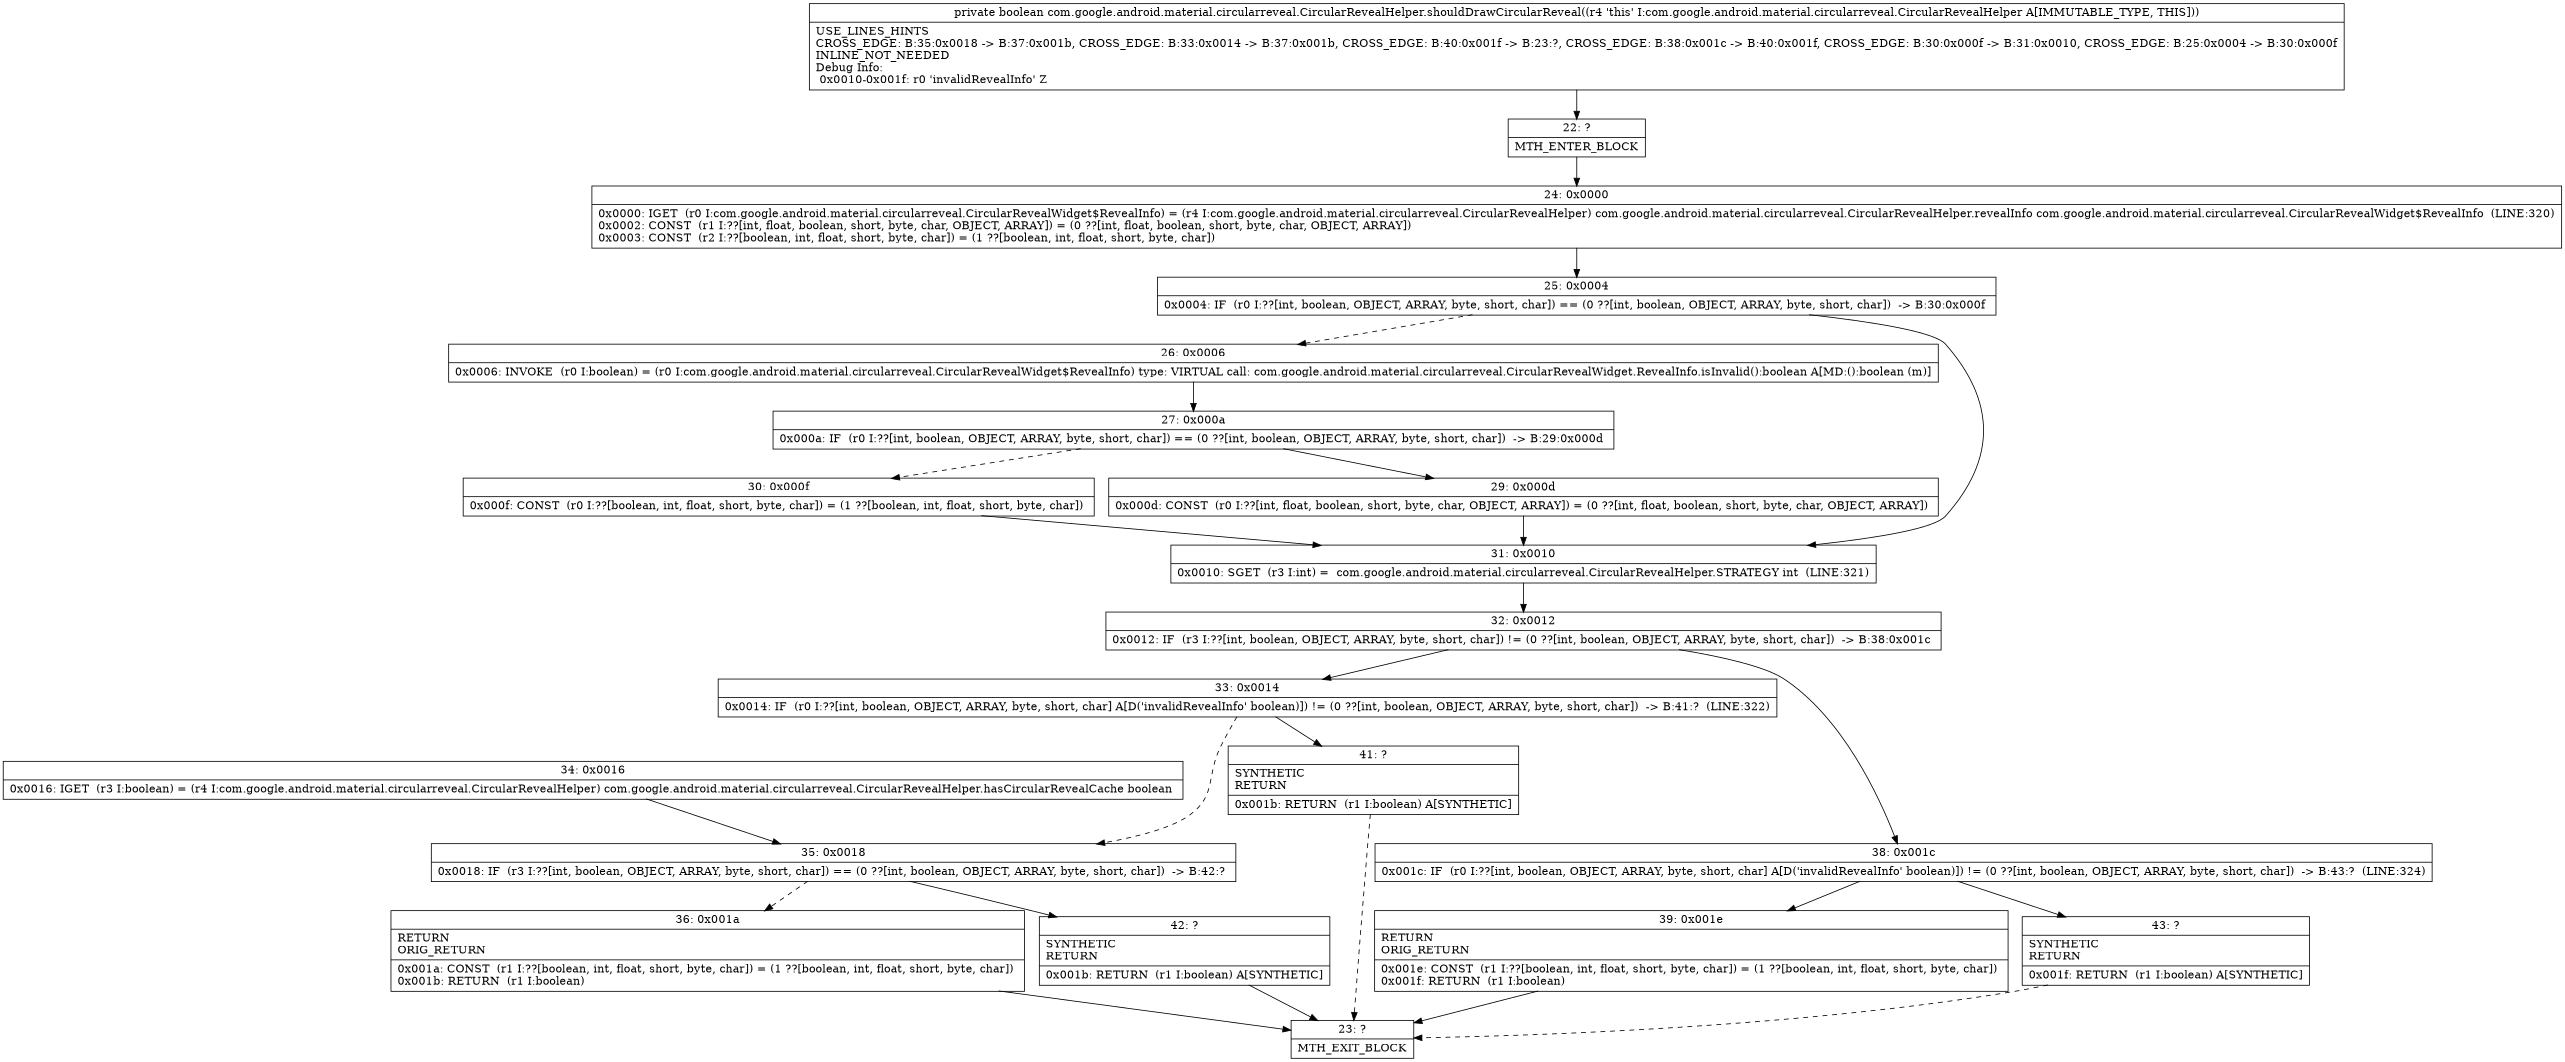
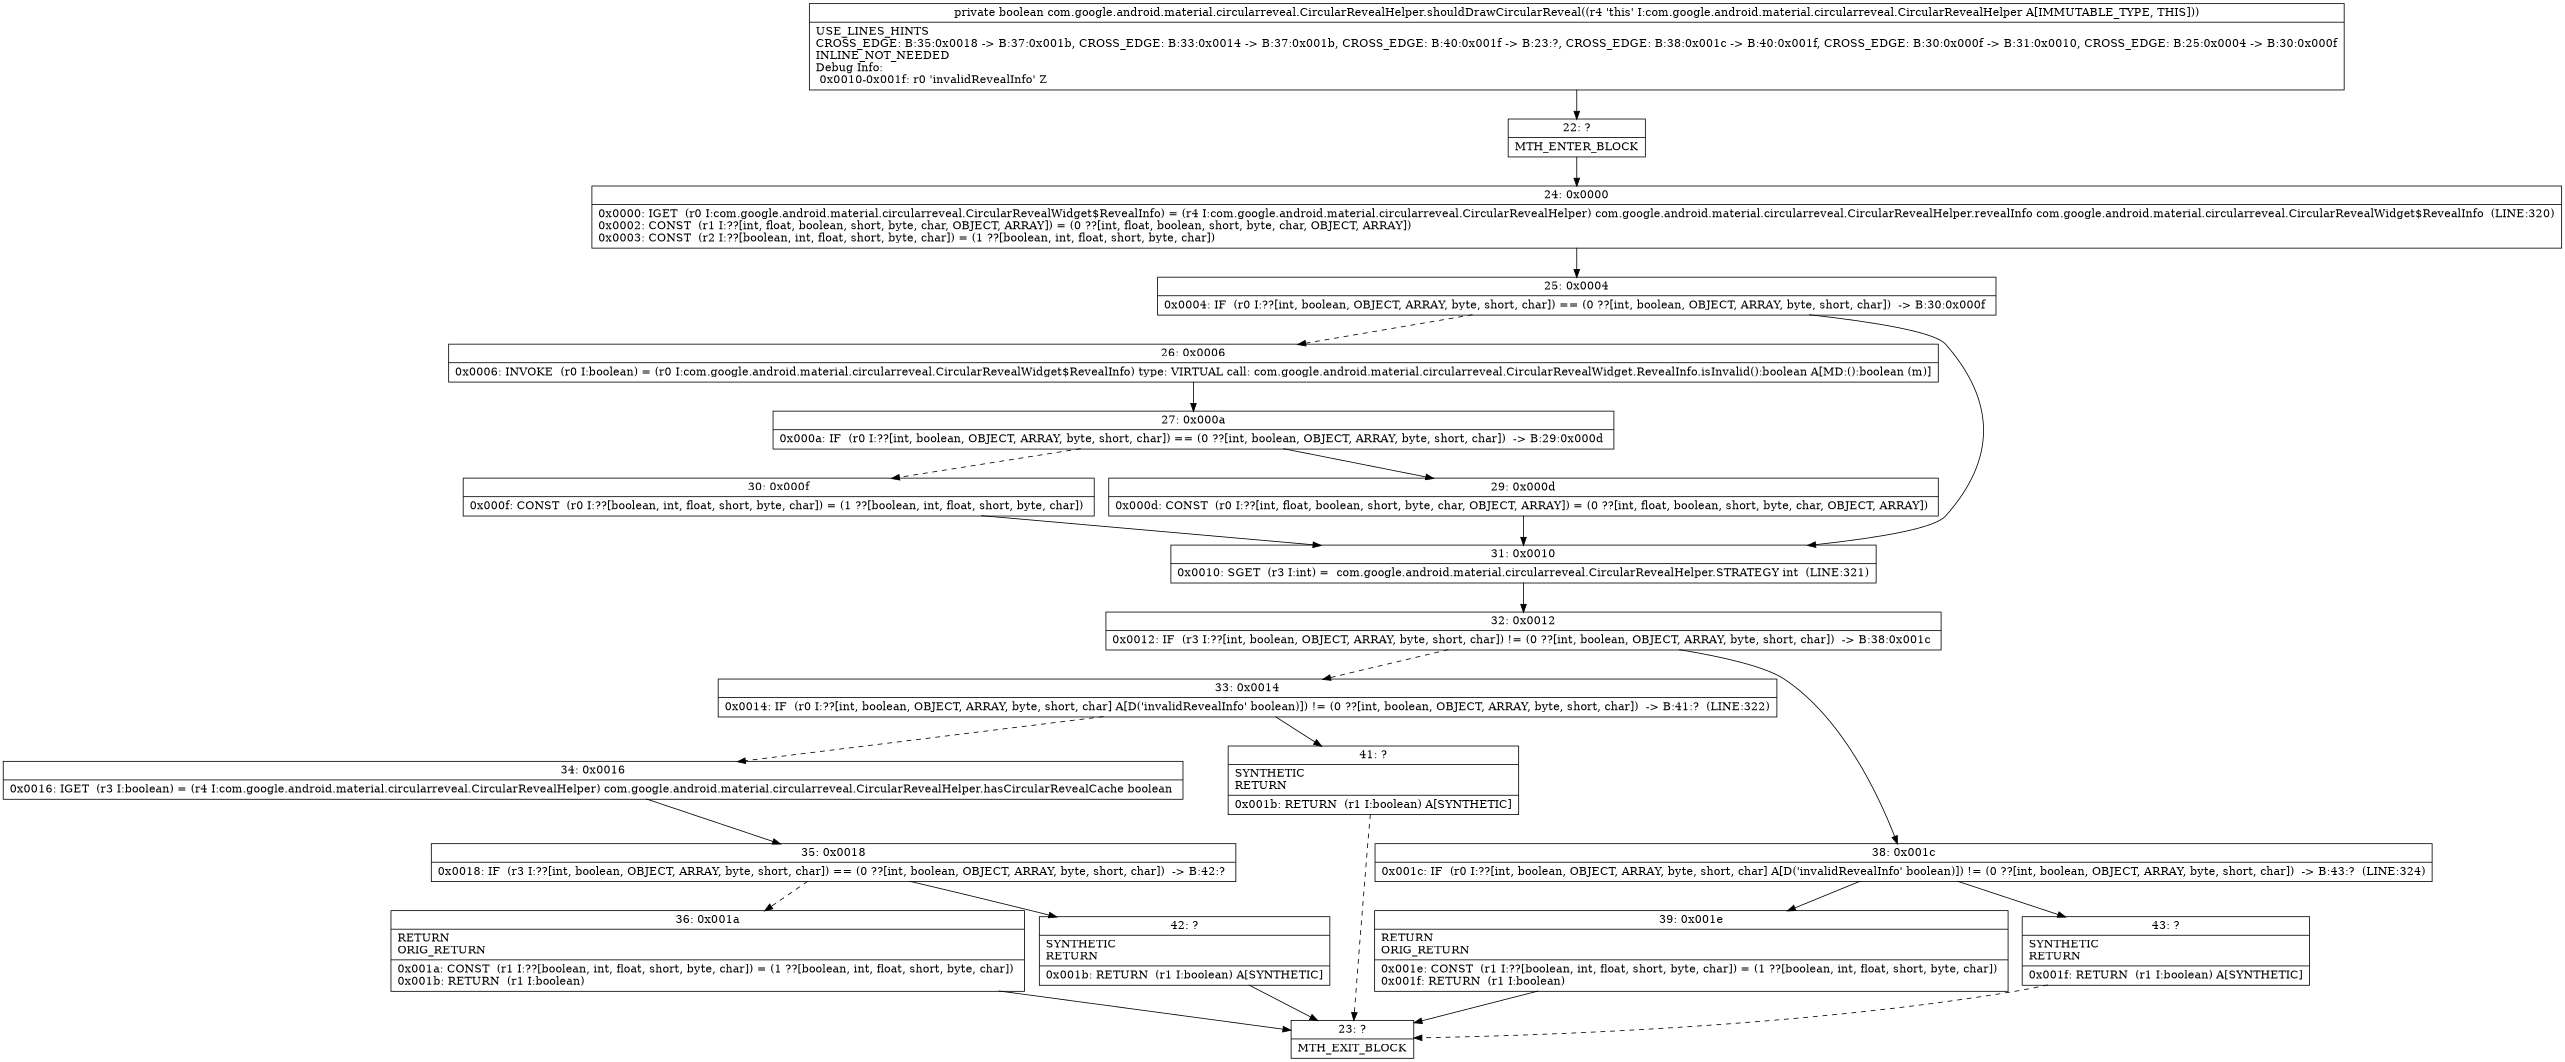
(1389, 664) -> (1389, 664)
(1198, 808) -> (924, 739)
